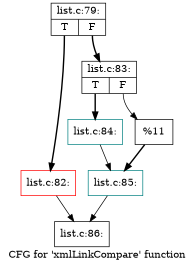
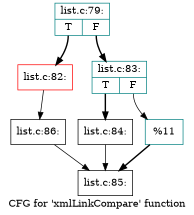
(78, 19) -> (82, 19)
(109, 77) -> (119, 77)
(95, 132) -> (105, 132)
(154, 132) -> (164, 132)
(115, 183) -> (105, 183)
(101, 206) -> (69, 155)
